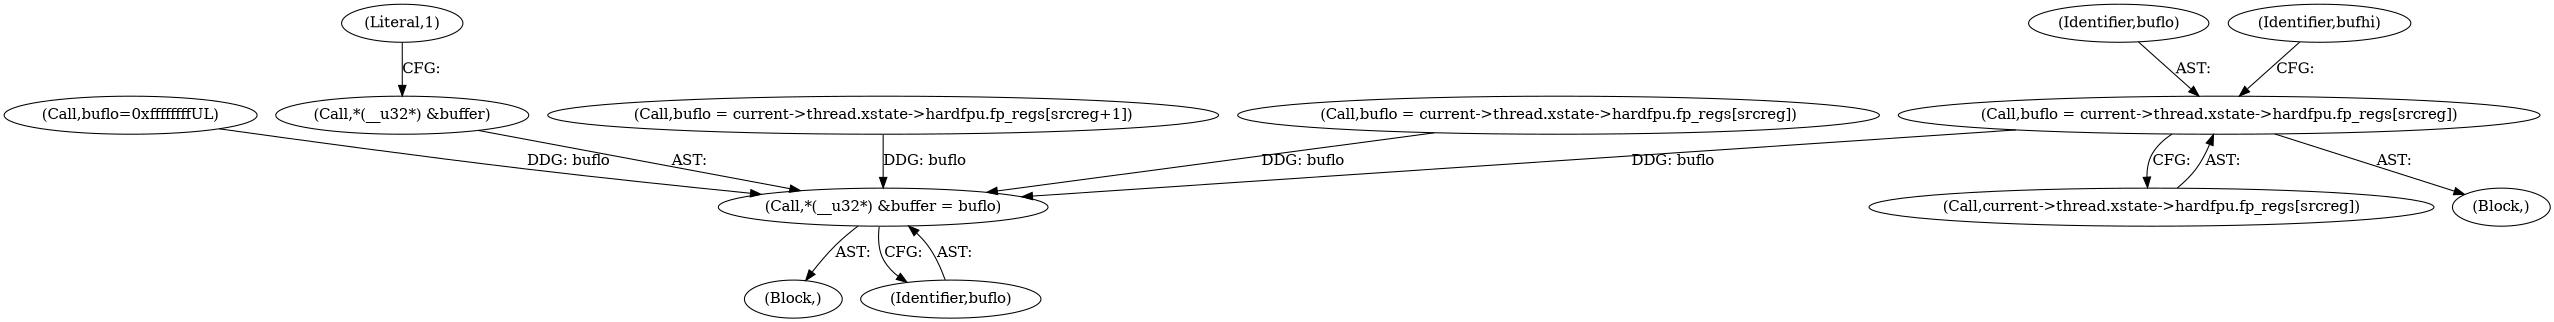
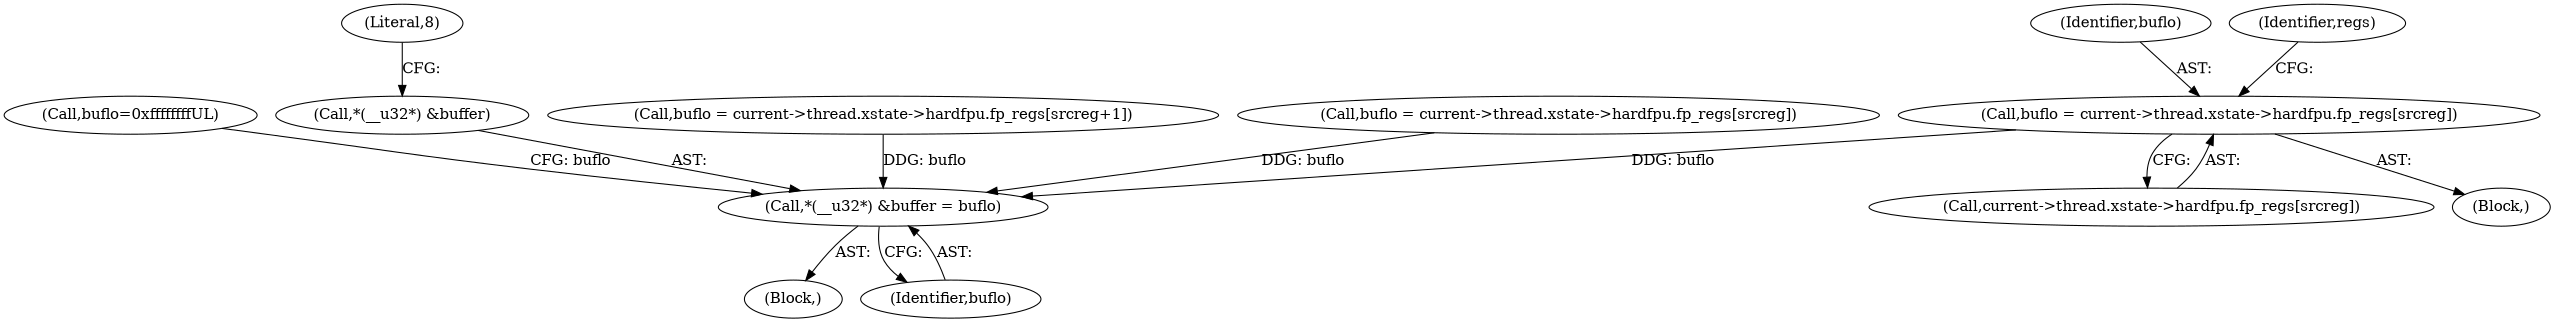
(402, 23) -> (402, 23)
(2320, 23) -> (2317, 23)
(569, 161) -> (570, 161)
